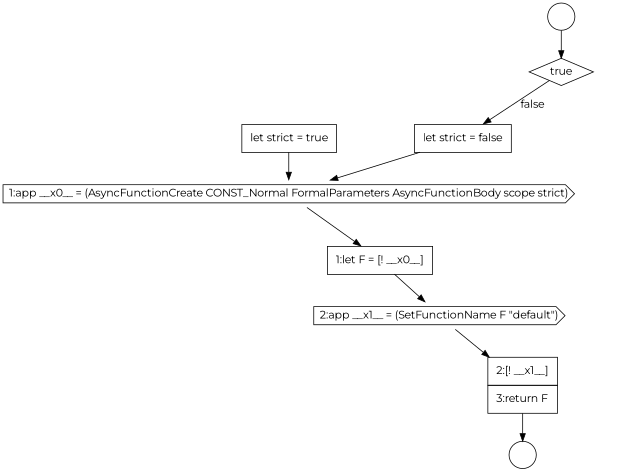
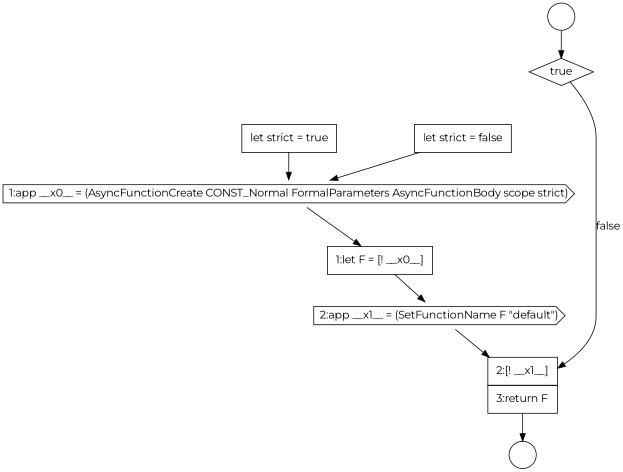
(520, 100) -> (596, 226)
